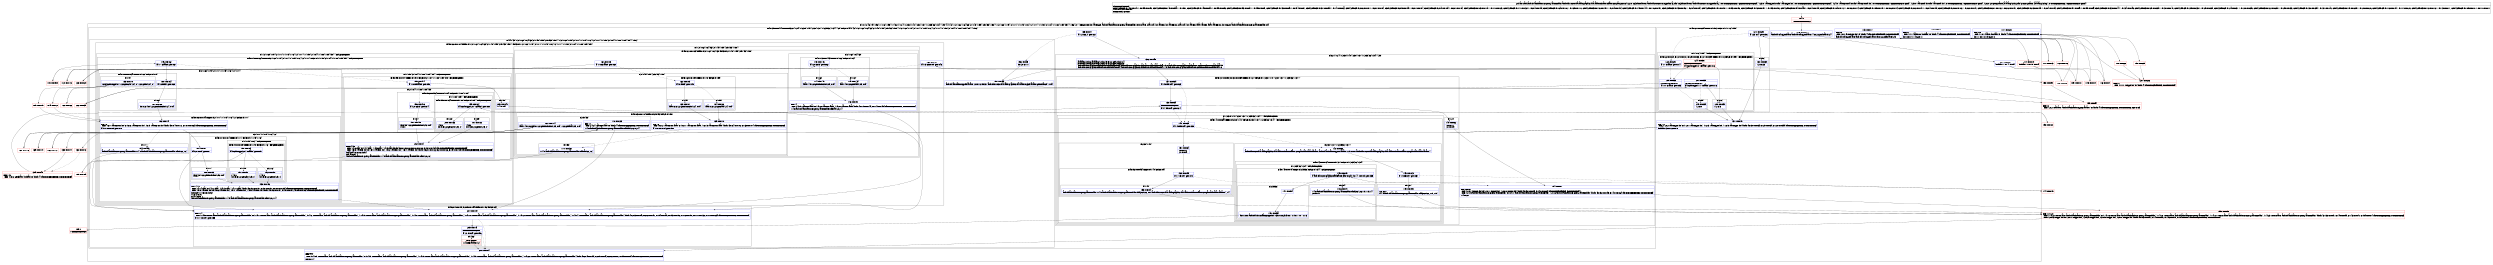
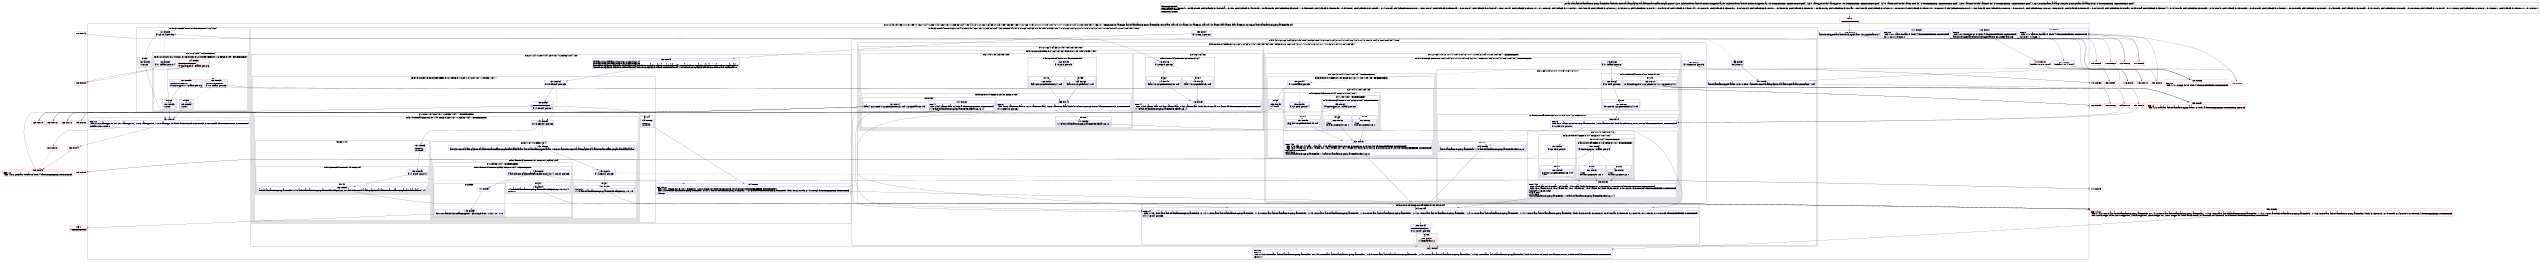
(606, 63) -> none
